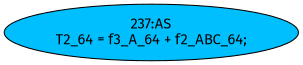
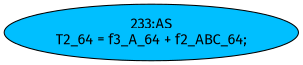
(151, 32) -> (151, 32)
